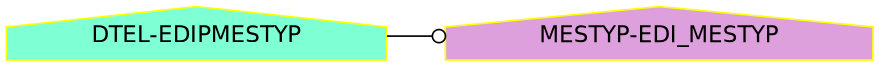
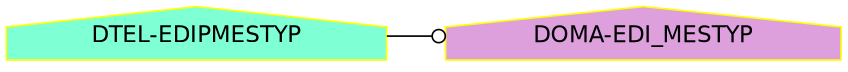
(659, 36) -> (643, 36)
